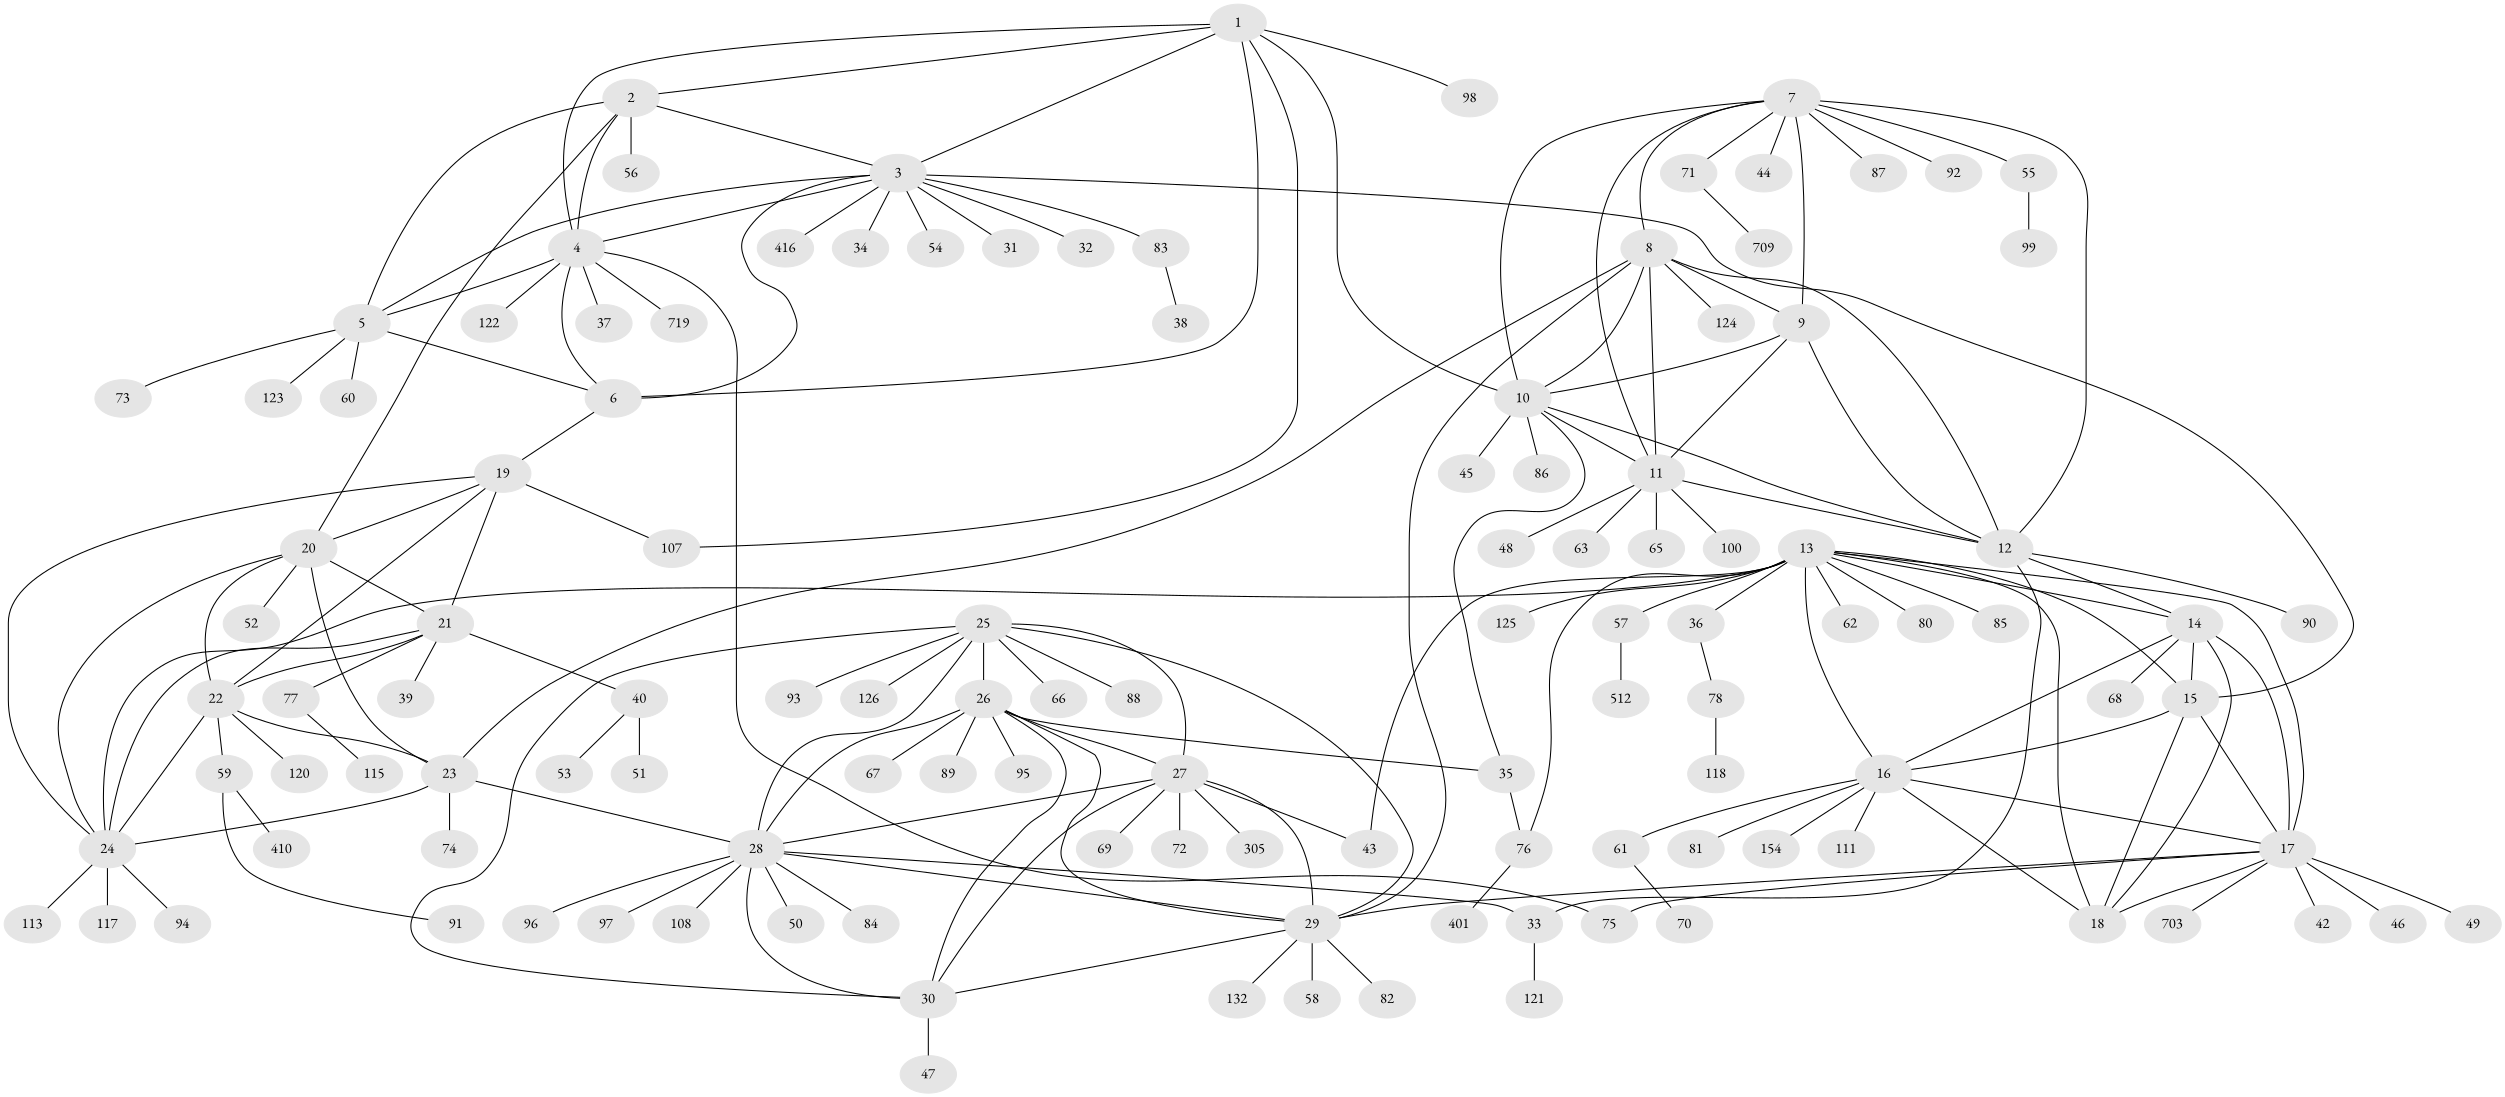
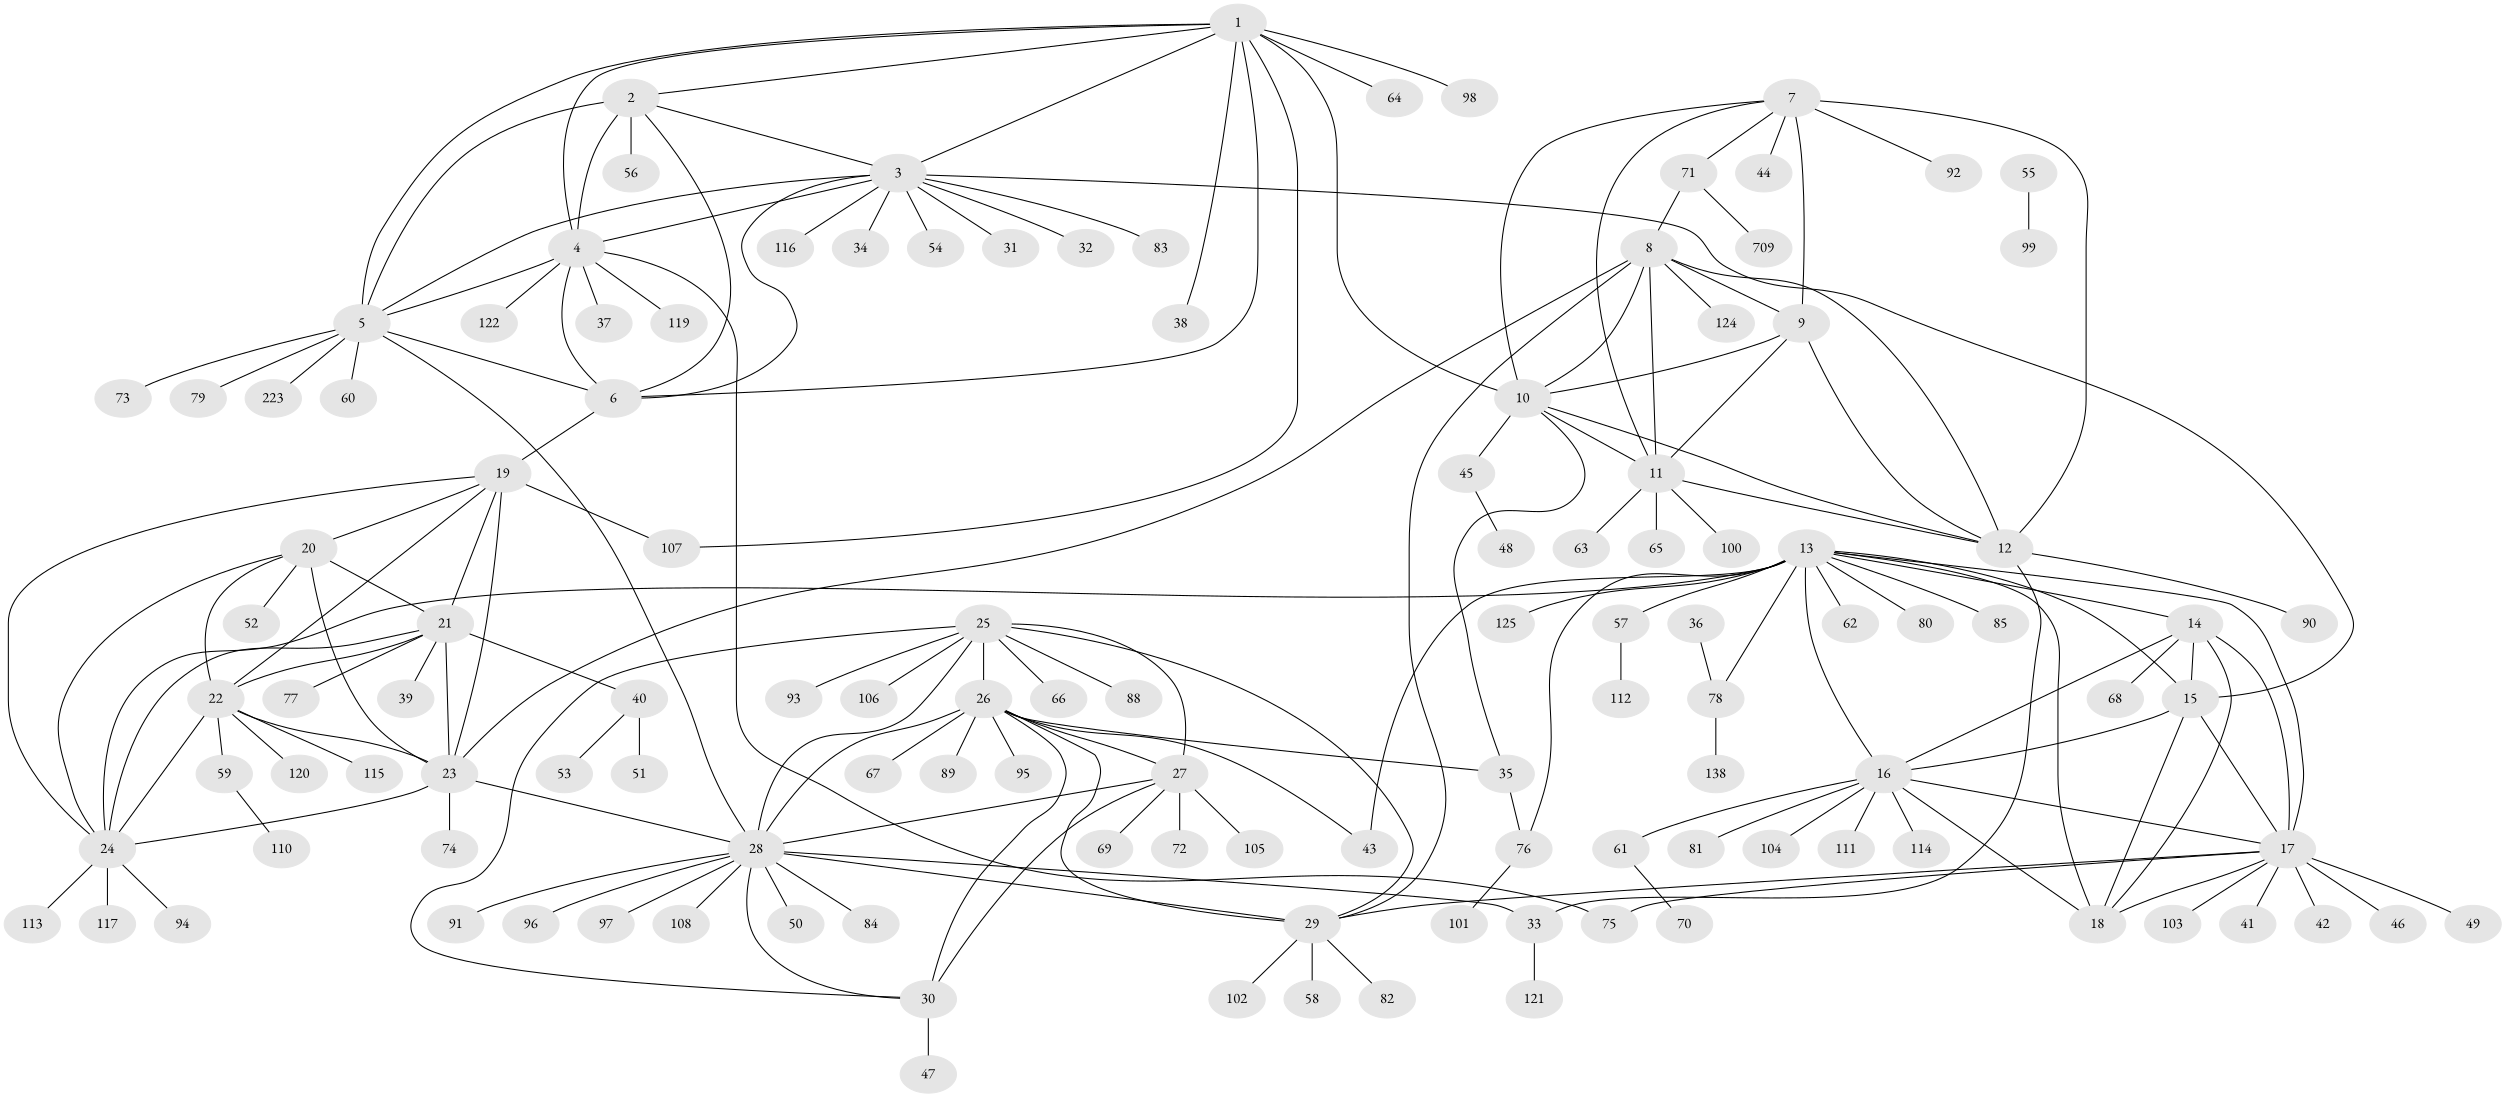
none -> (583, 75)
none -> (1395, 98)
(1914, 129) -> none
(1661, 143) -> (1669, 211)
(1879, 173) -> none
(785, 248) -> (785, 248)
(1171, 286) -> (1217, 174)
(449, 309) -> (728, 265)
(679, 323) -> (679, 323)
none -> (198, 398)
(273, 398) -> (273, 398)
(1542, 474) -> none
(1581, 511) -> (1485, 509)
none -> (611, 547)
(1751, 586) -> (1761, 624)
(2122, 593) -> none
none -> (486, 625)
none -> (447, 699)
(869, 699) -> (869, 699)
(1621, 699) -> (1621, 699)
(342, 744) -> (295, 736)
(1716, 774) -> (1716, 774)
(1289, 816) -> (1197, 748)
(1285, 822) -> none
(282, 849) -> (282, 849)
(1255, 849) -> (1255, 849)
(1771, 849) -> (1771, 849)
none -> (1921, 849)
(295, 892) -> (601, 876)
(1459, 924) -> (1459, 924)
(2173, 924) -> (2173, 924)
none -> (2248, 924)
(1120, 962) -> none
(1237, 999) -> (1237, 999)
